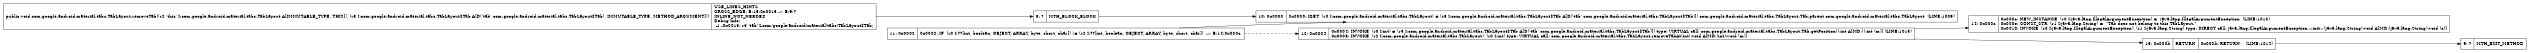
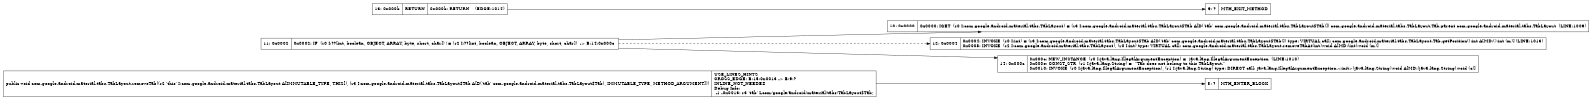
(1073, 16) -> (1245, 84)
(1176, 16) -> none
(1940, 28) -> (806, 53)
(2027, 41) -> none
(2237, 44) -> (467, 9)
